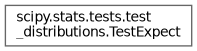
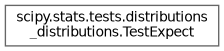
(99, 26) -> (112, 26)
